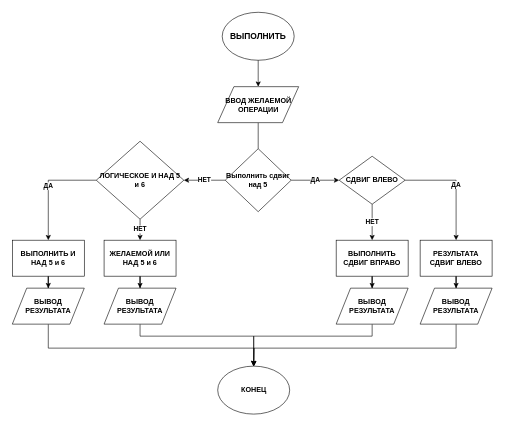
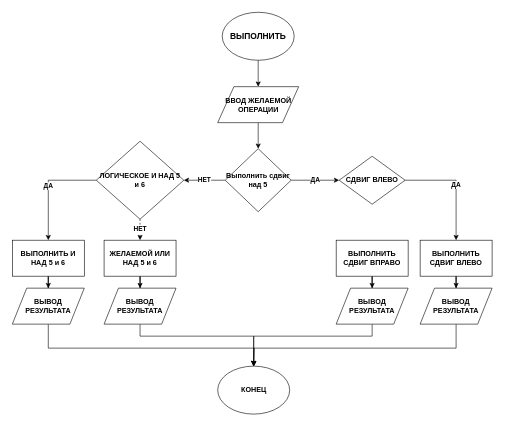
(258, 145) -> (258, 143)
(372, 221) -> none
(140, 231) -> (140, 231)
(456, 258) -> (456, 258)
